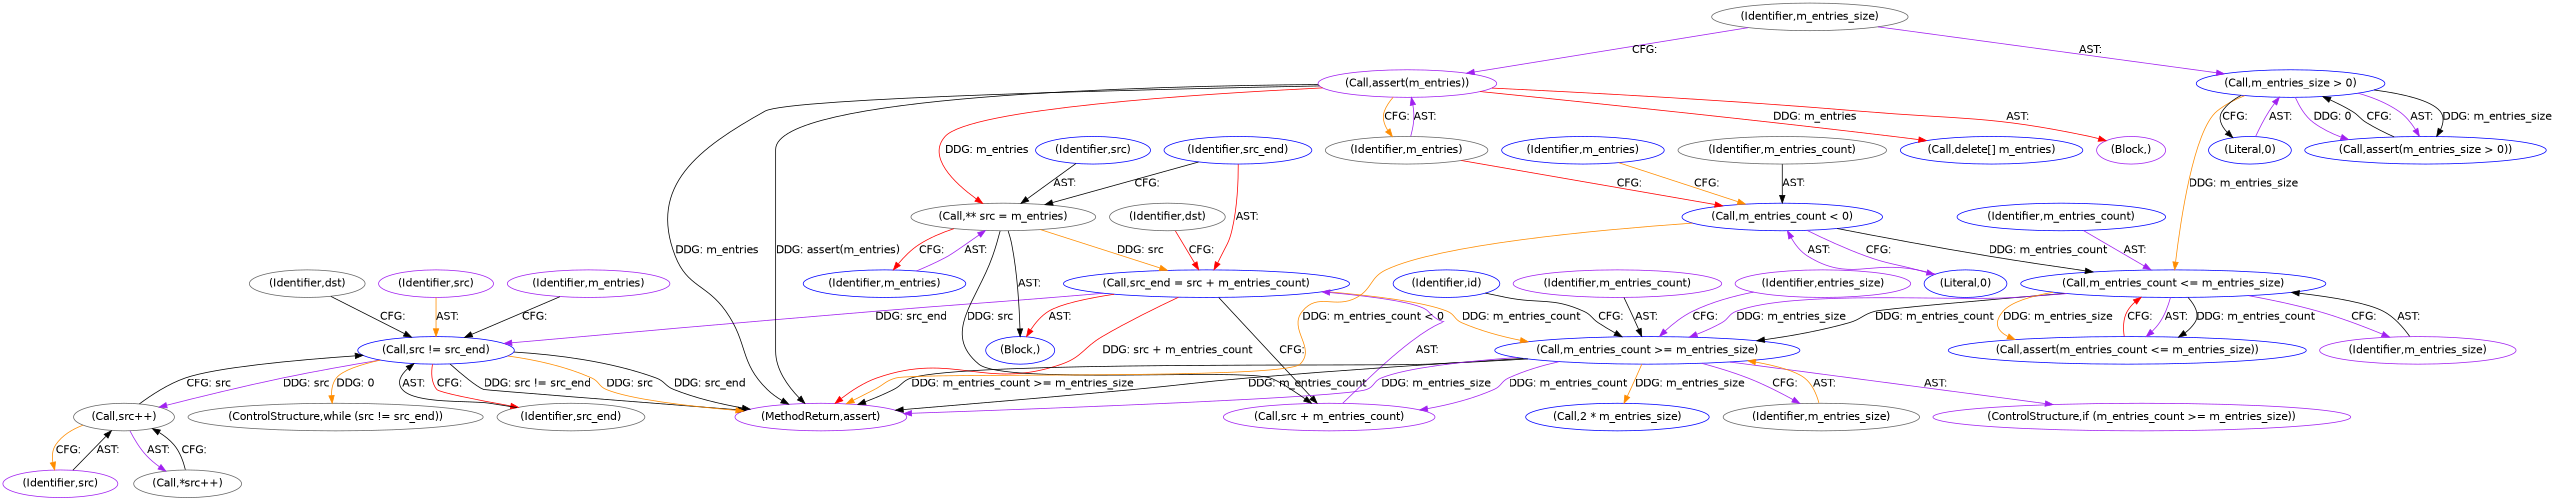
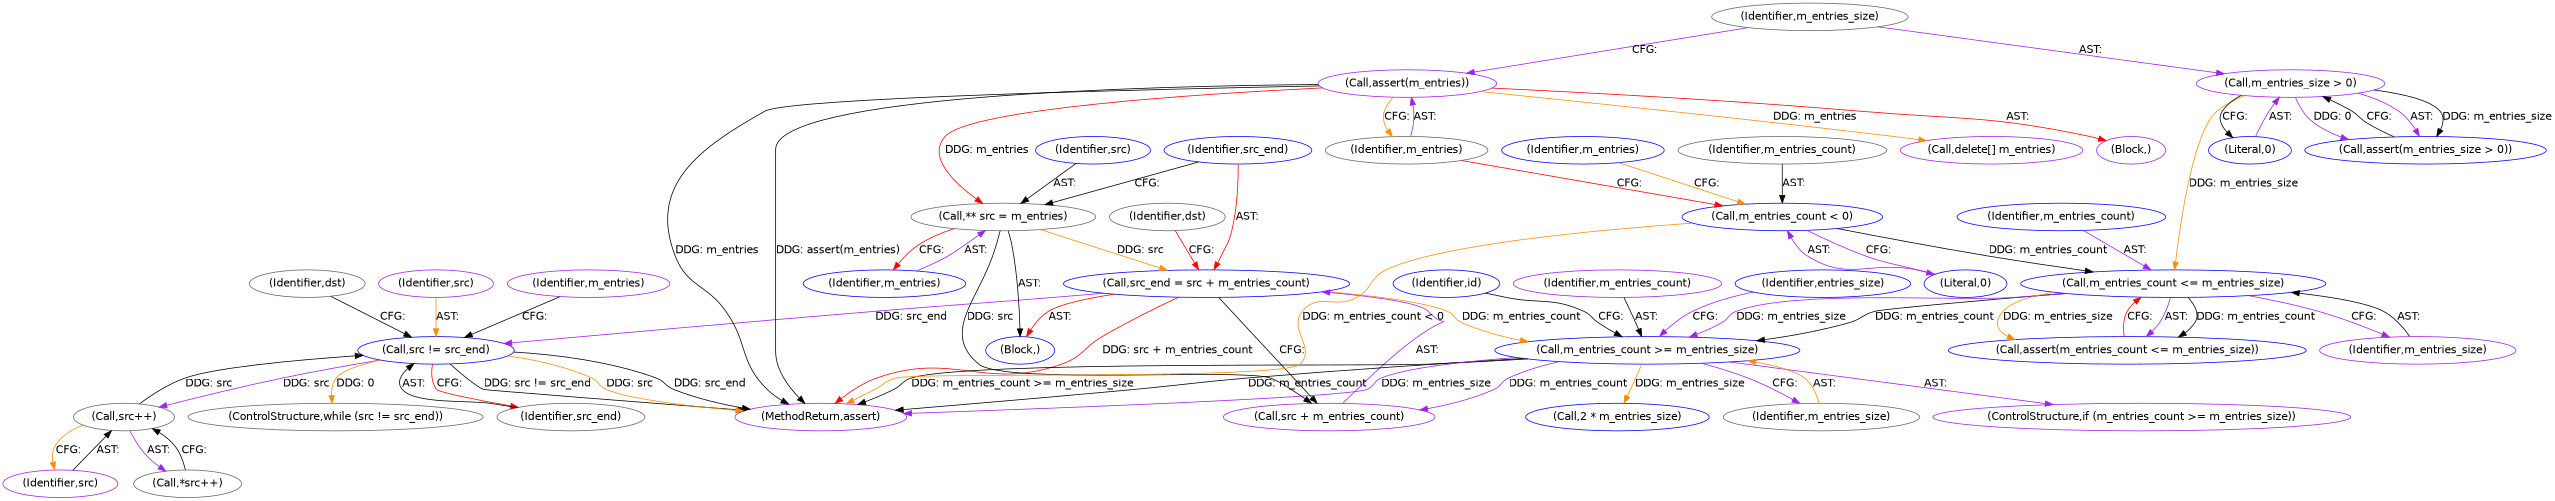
(2291, 84) -> (2291, 84)
(1700, 114) -> (1700, 114)
(1992, 150) -> (1992, 150)
(1823, 284) -> (1823, 284)
(209, 384) -> (209, 384)
